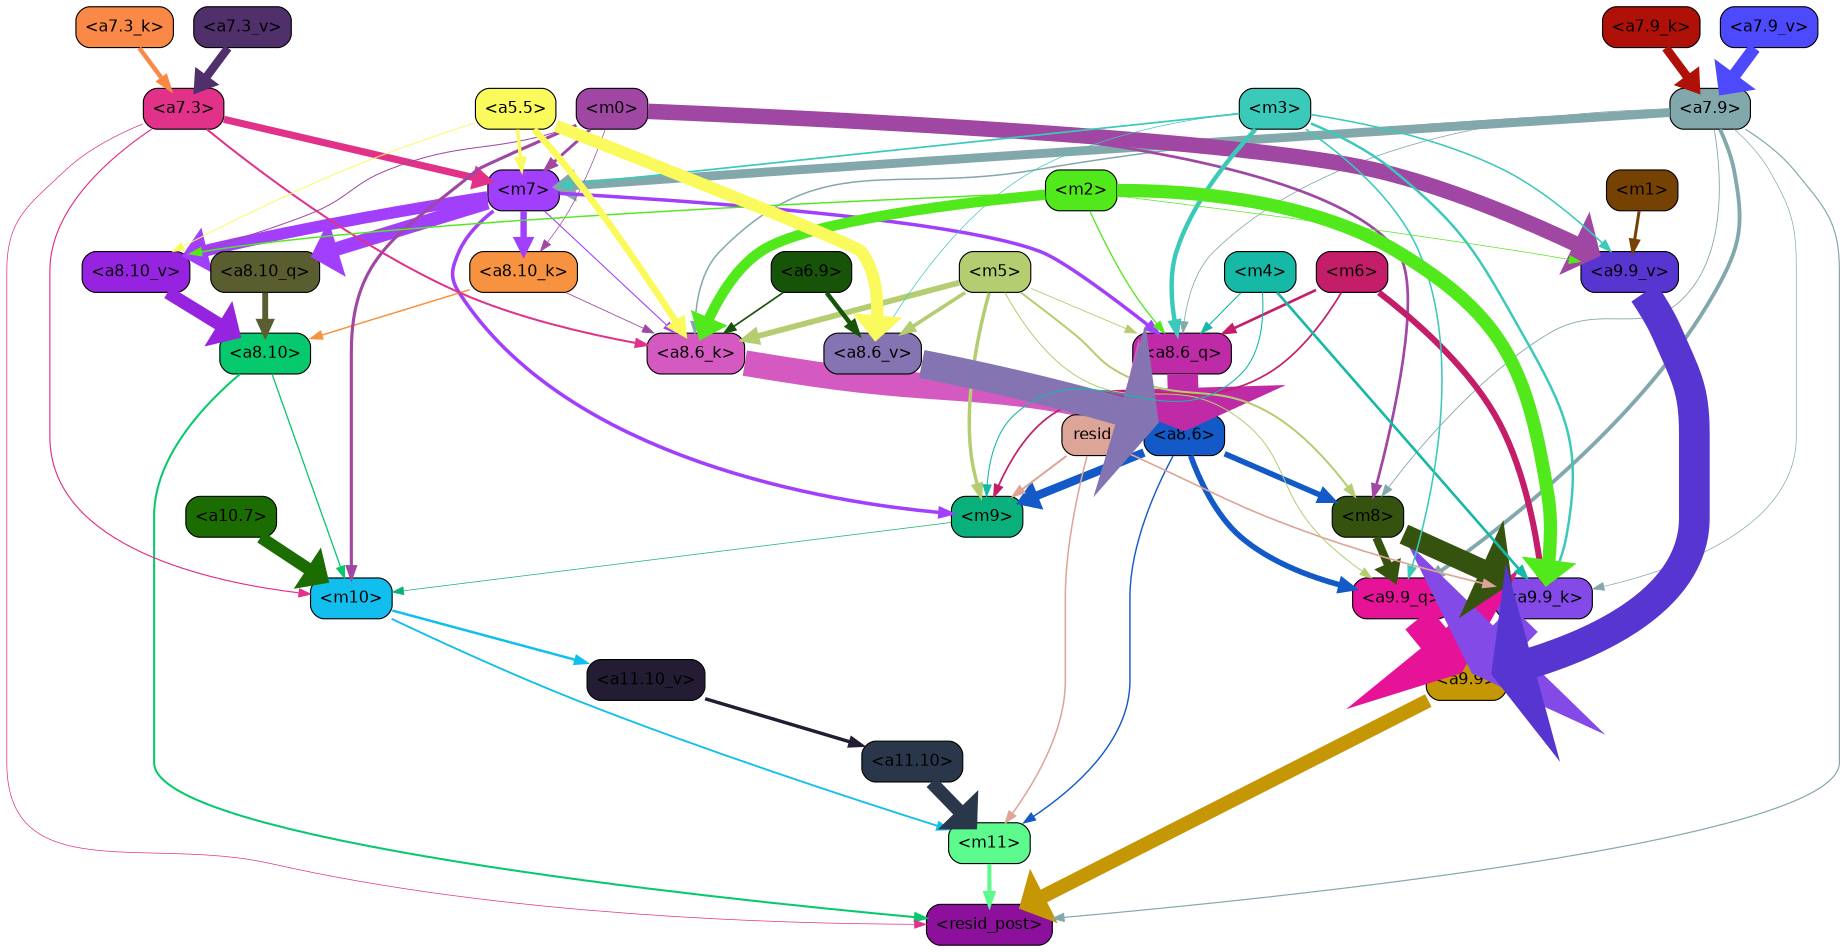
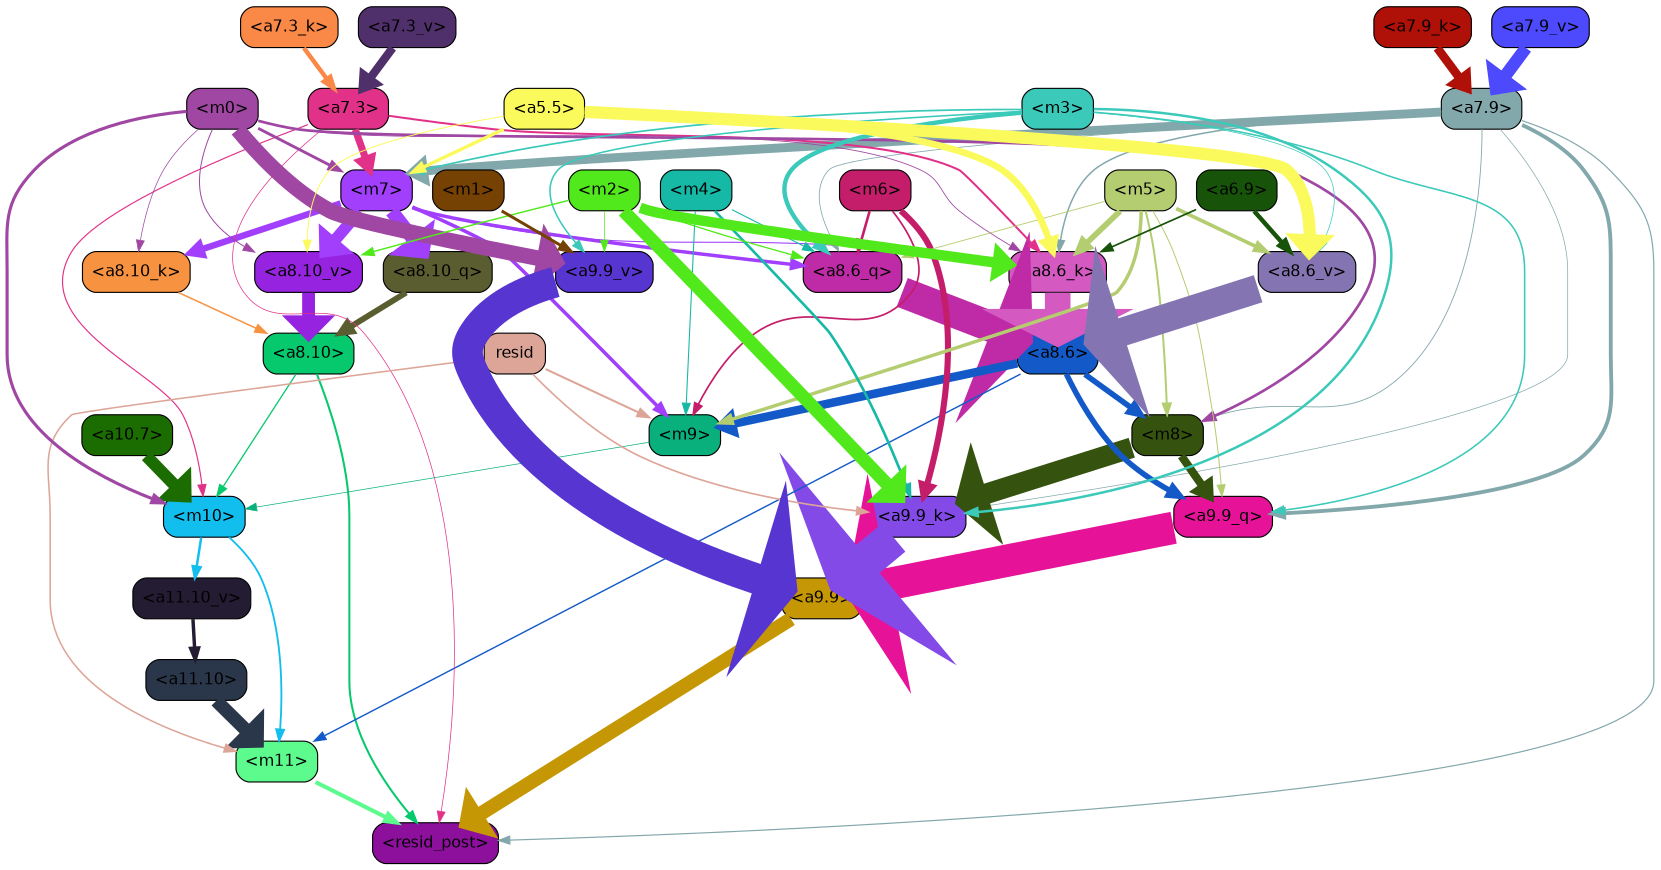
(605, 310) -> (650, 136)
